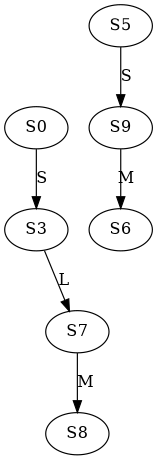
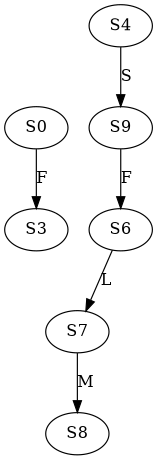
(121, 26) -> (121, 26)
(42, 179) -> (42, 179)
(127, 179) -> (127, 179)
(55, 275) -> (102, 275)
